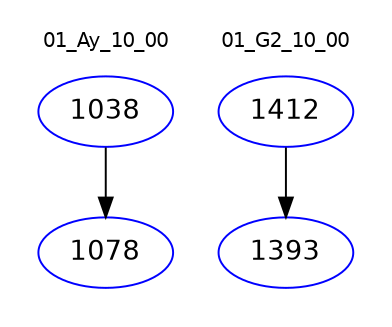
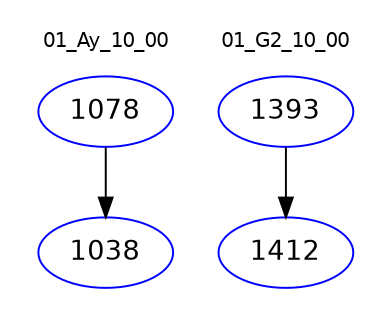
(106, 173) -> (106, 173)
(286, 173) -> (286, 173)
